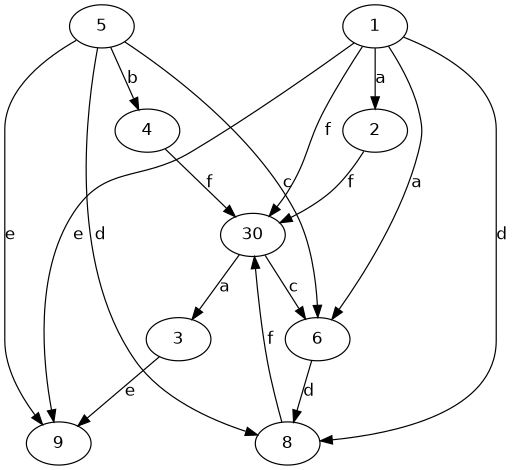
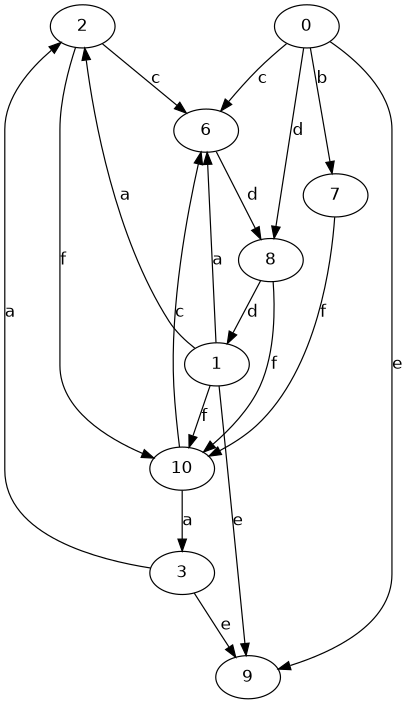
(102, 26) -> (307, 26)
none -> (140, 75)
(147, 131) -> (336, 195)
(253, 235) -> (182, 469)
(496, 270) -> (247, 307)
none -> (5, 347)
